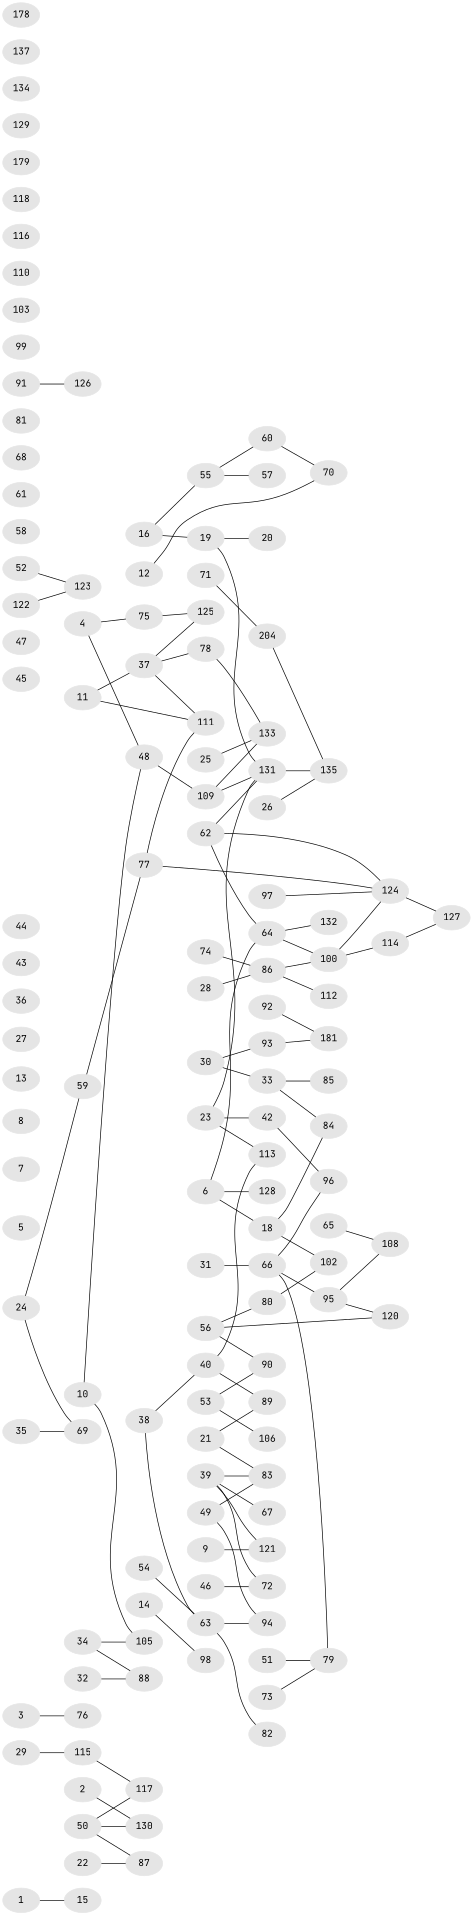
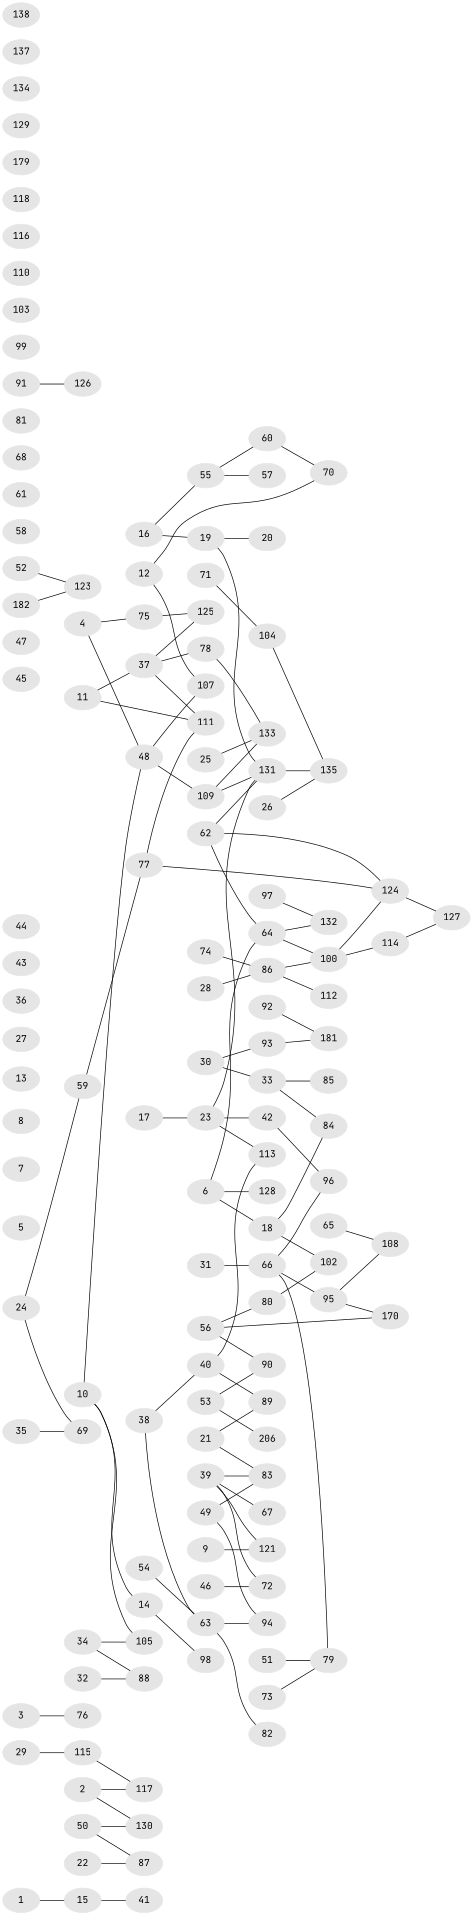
(21, 15) -> (21, 15)
(21, 605) -> (21, 605)
(267, 636) -> (267, 636)
none -> (206, 686)
(329, 894) -> (298, 910)
none -> (144, 1118)
(390, 1317) -> (390, 1317)
(267, 1439) -> (267, 1439)
none -> (113, 1500)
(109, 1811) -> (114, 1790)
none -> (144, 1900)
